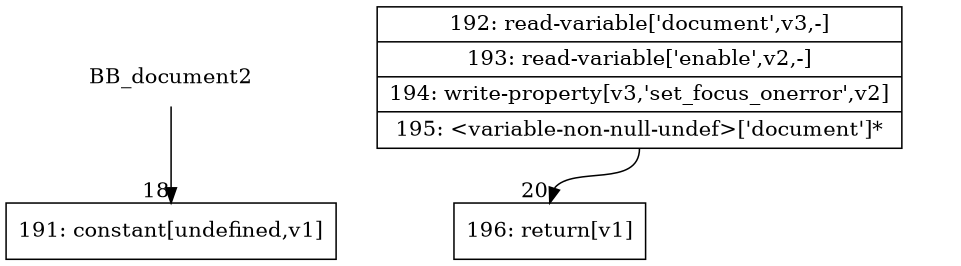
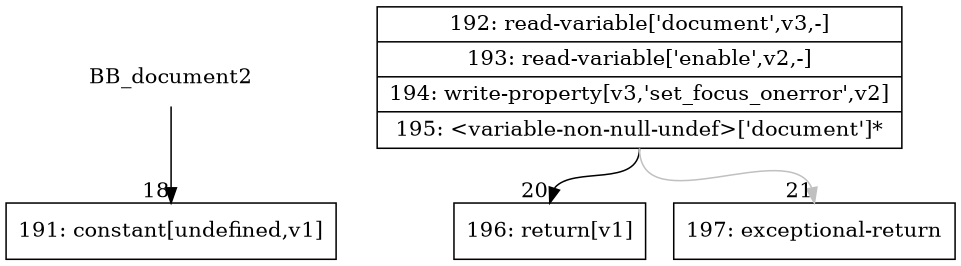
none -> (814, 231)
